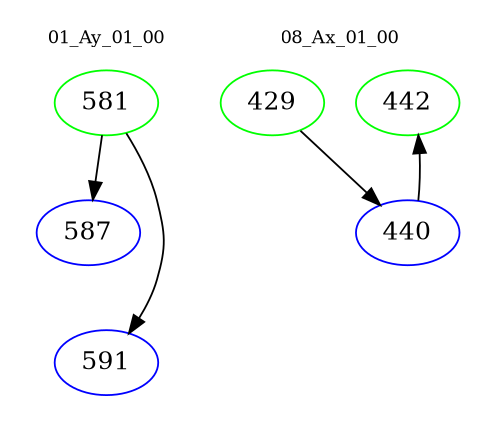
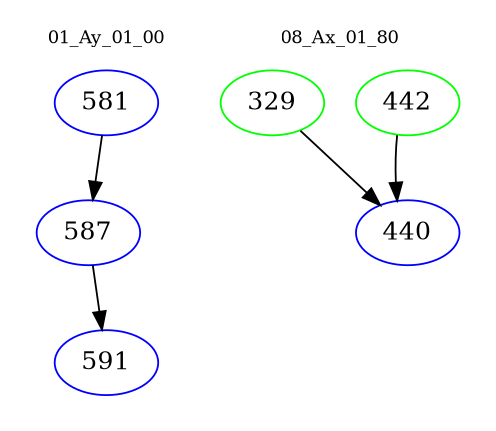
(340, 39) -> (340, 39)
(106, 103) -> (106, 103)
(272, 103) -> (272, 103)
(420, 177) -> (396, 159)
(162, 224) -> (96, 288)
